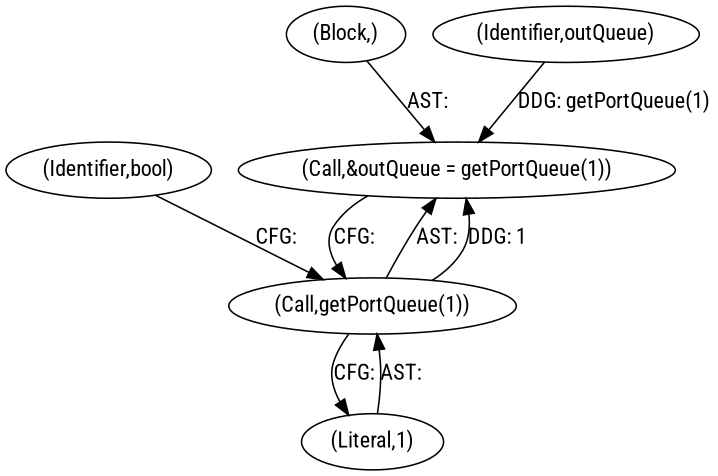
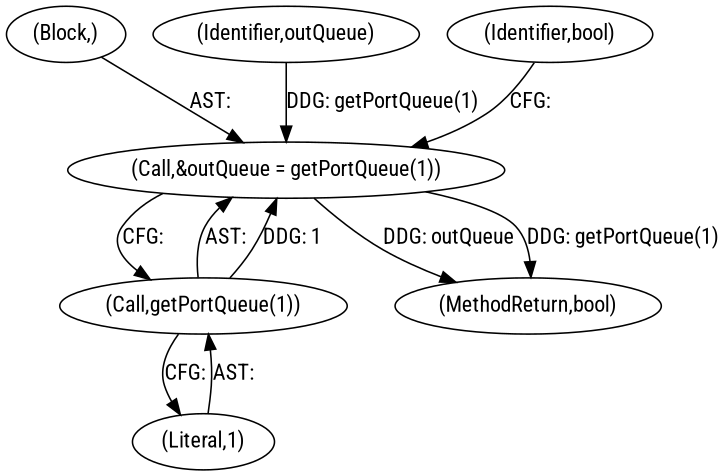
(232, 234) -> (488, 112)
none -> (528, 306)
